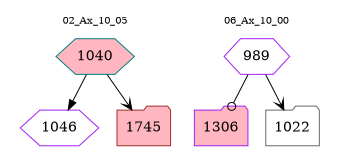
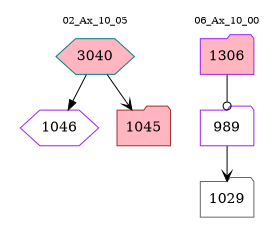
(95, 57) -> (95, 57)
(257, 57) -> (227, 128)
(241, 89) -> (227, 88)
(144, 128) -> (144, 128)
(293, 128) -> (227, 199)
